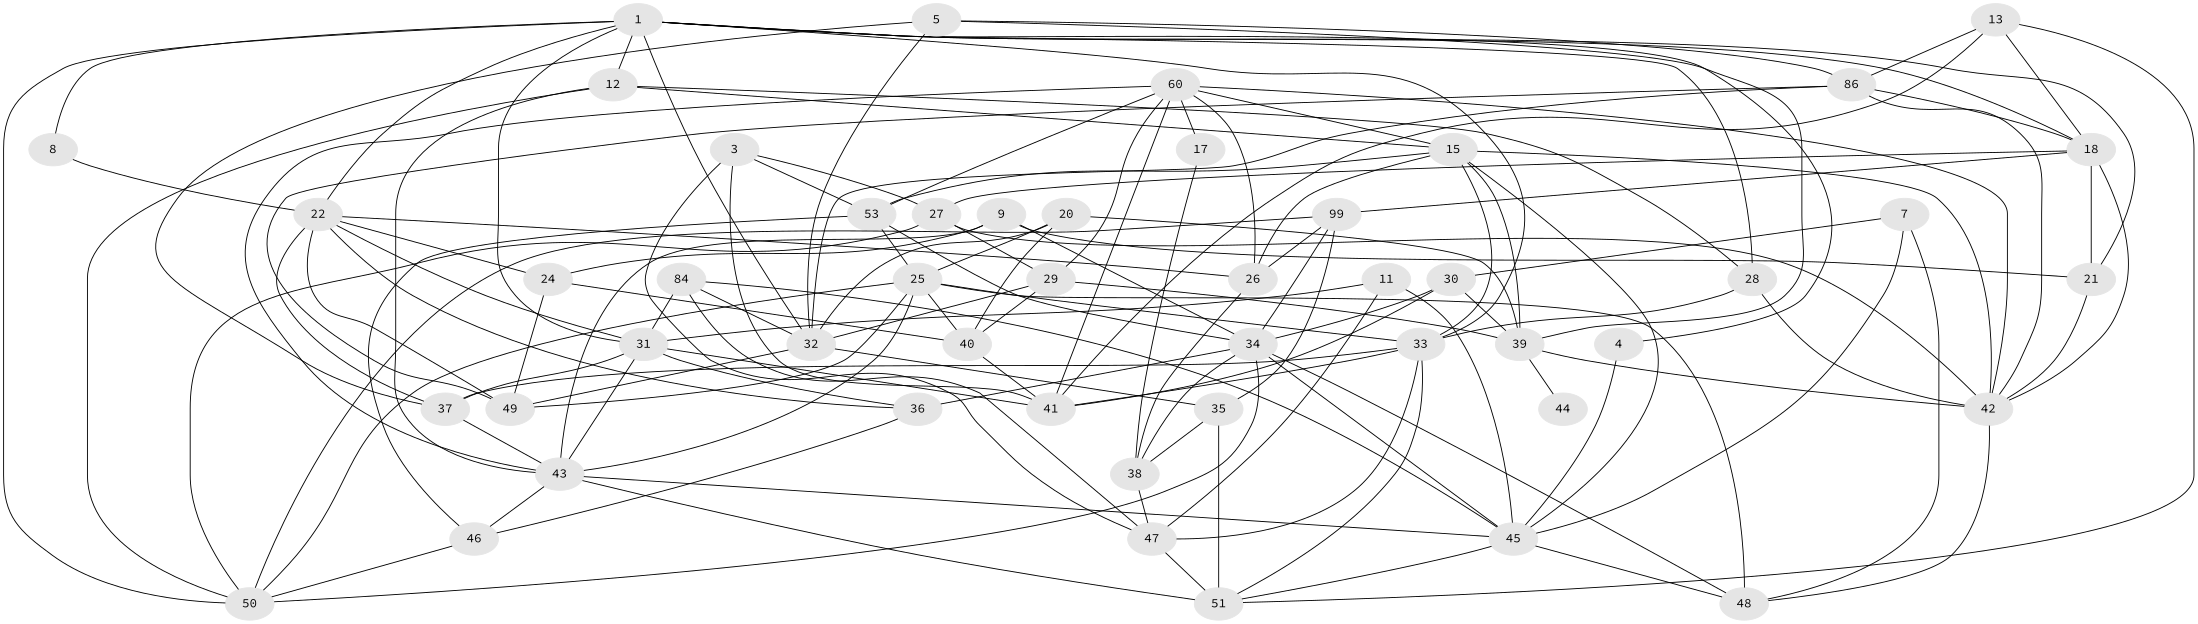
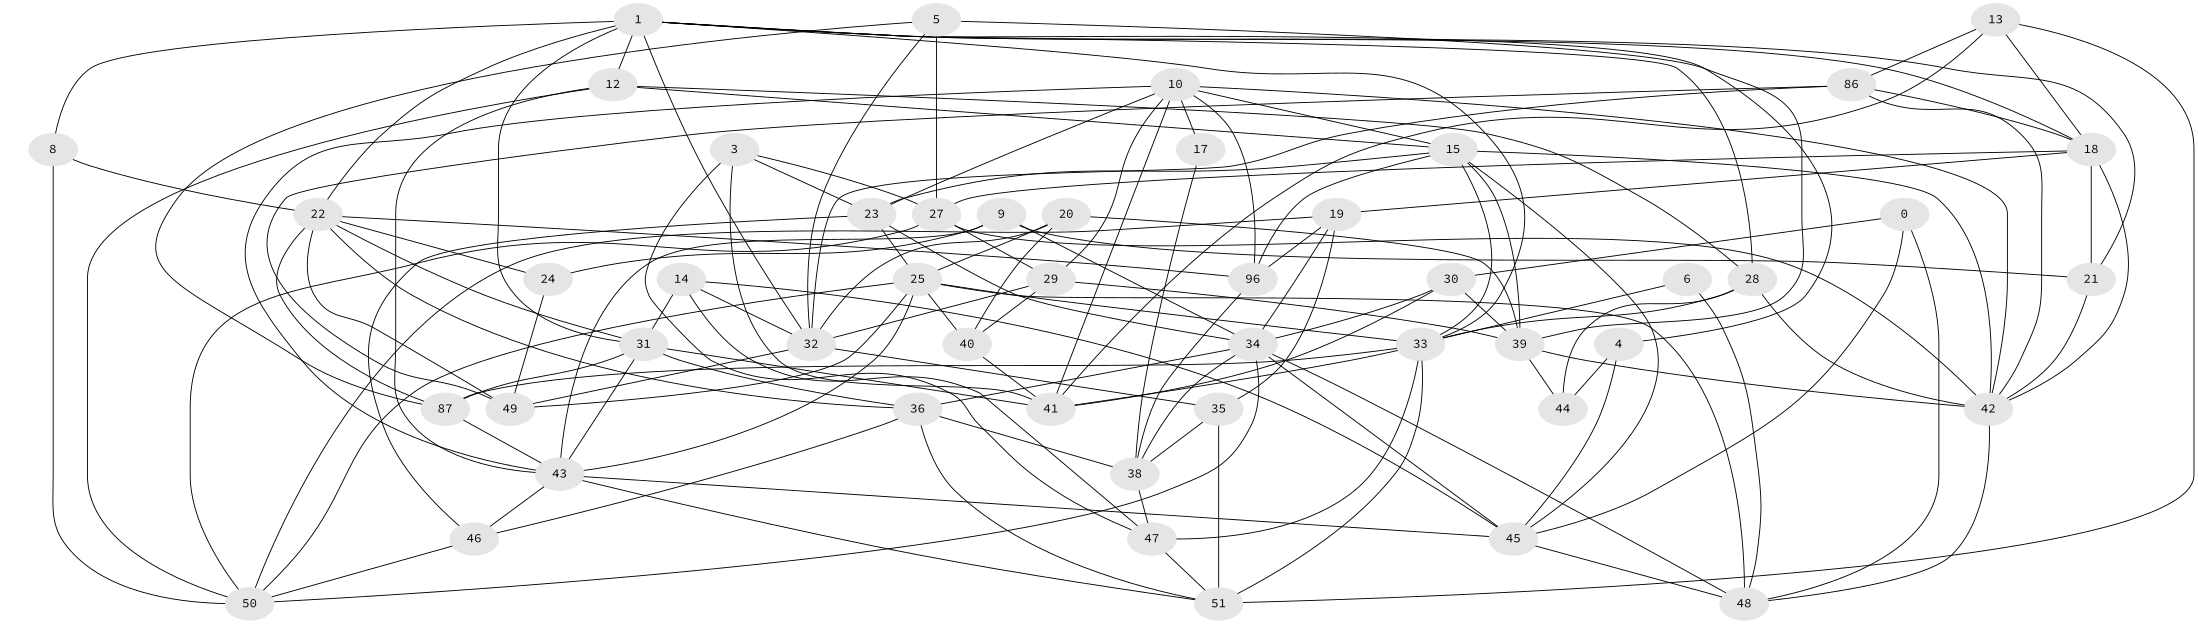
(1398, 32) -> (937, 125)
(1175, 85) -> (1175, 85)
(7, 122) -> (53, 444)
(872, 215) -> (872, 215)
(1337, 215) -> (1337, 215)
(1905, 215) -> (1905, 215)
(681, 279) -> (681, 279)
(1253, 279) -> (1253, 279)
(1386, 279) -> none
none -> (1687, 279)
none -> (1623, 307)
(767, 313) -> none
none -> (1591, 377)
(445, 409) -> (445, 409)
none -> (1026, 442)
(1367, 575) -> (1034, 545)
